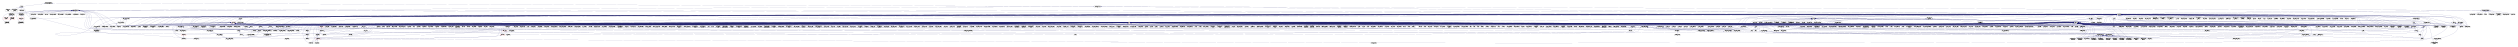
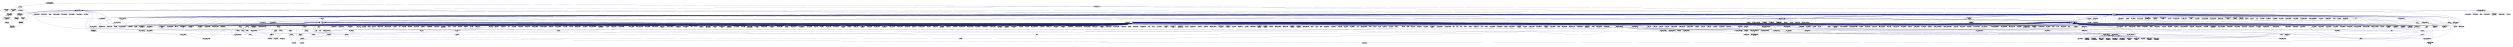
none -> (7, 18)
(2213, 27) -> none
